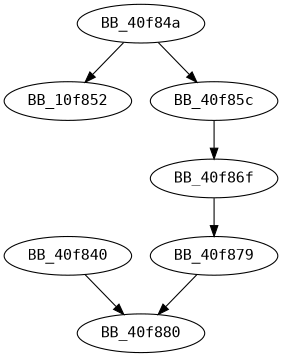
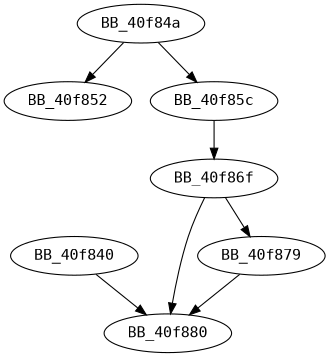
(68, 101) -> (68, 101)
none -> (184, 249)
